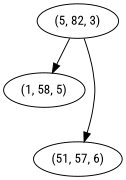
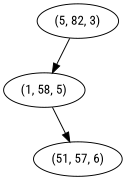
(95, 85) -> (59, 120)
